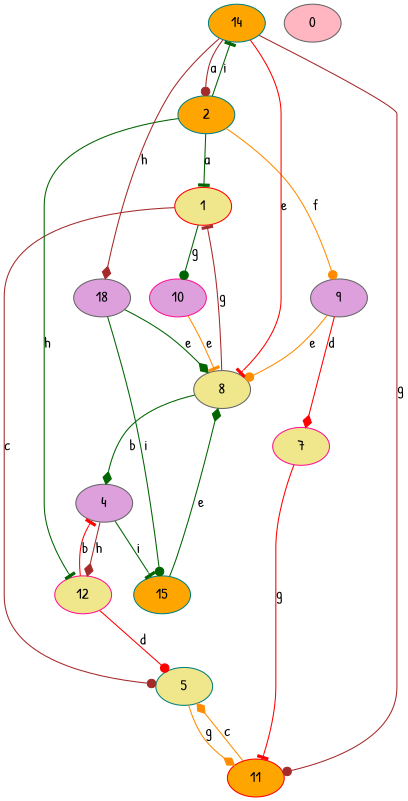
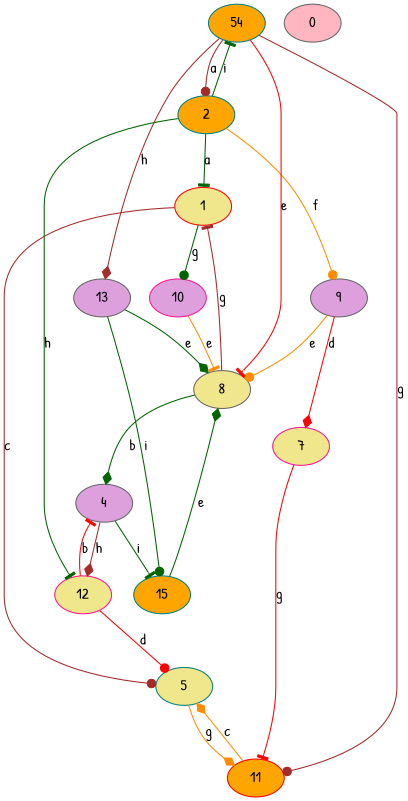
(237, 23) -> (237, 23)
(102, 298) -> (102, 298)
